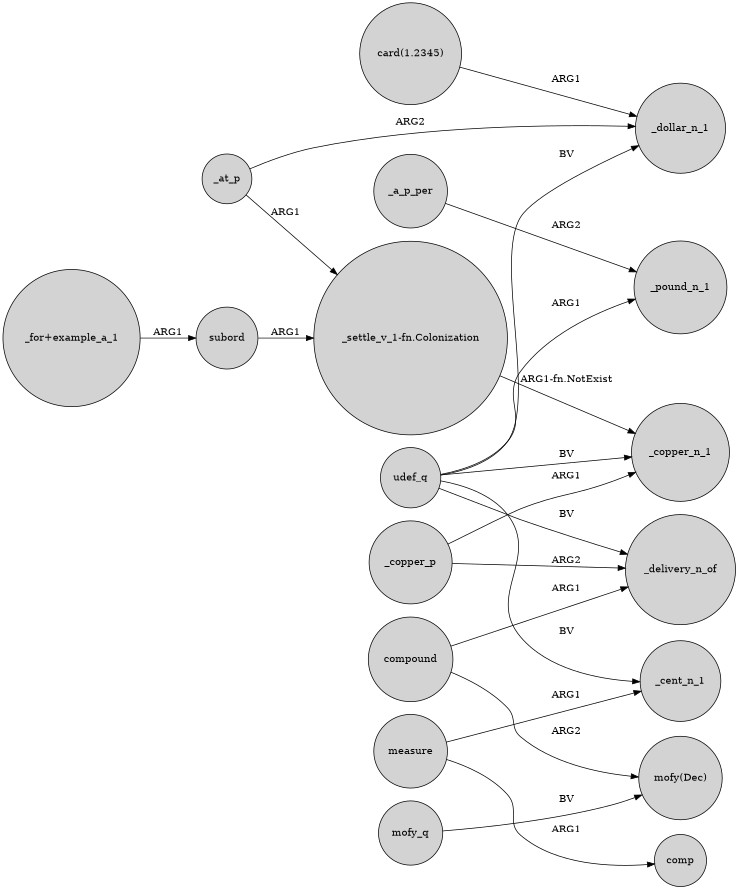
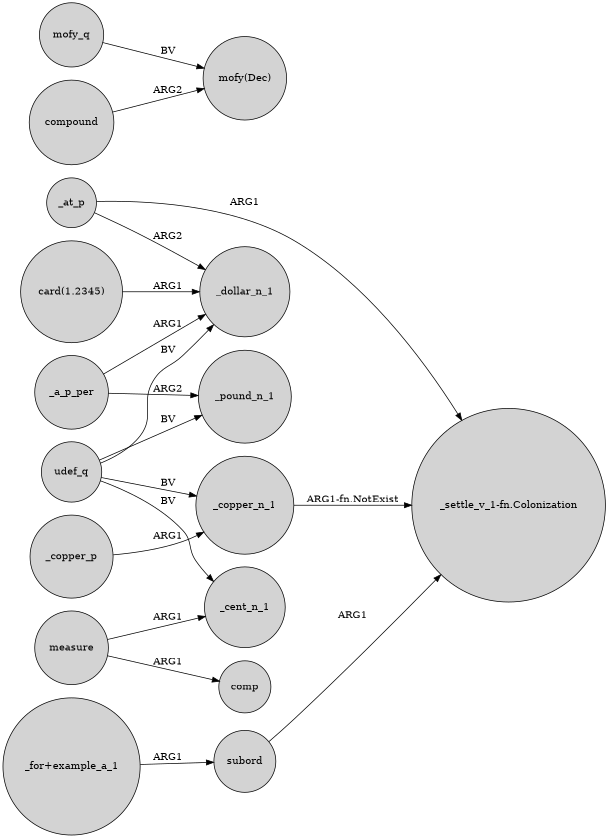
(566, 304) -> (168, 419)
none -> (151, 346)
(564, 403) -> (349, 505)
(680, 570) -> none
